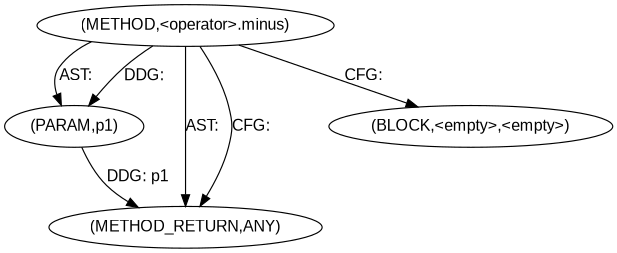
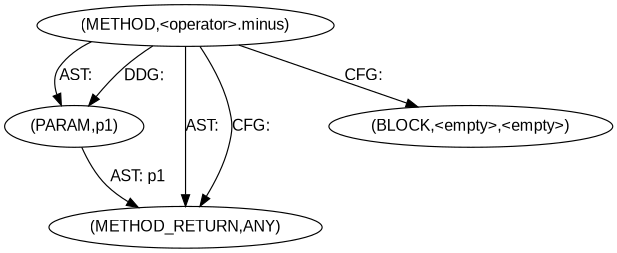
(138, 177) -> (138, 177)
